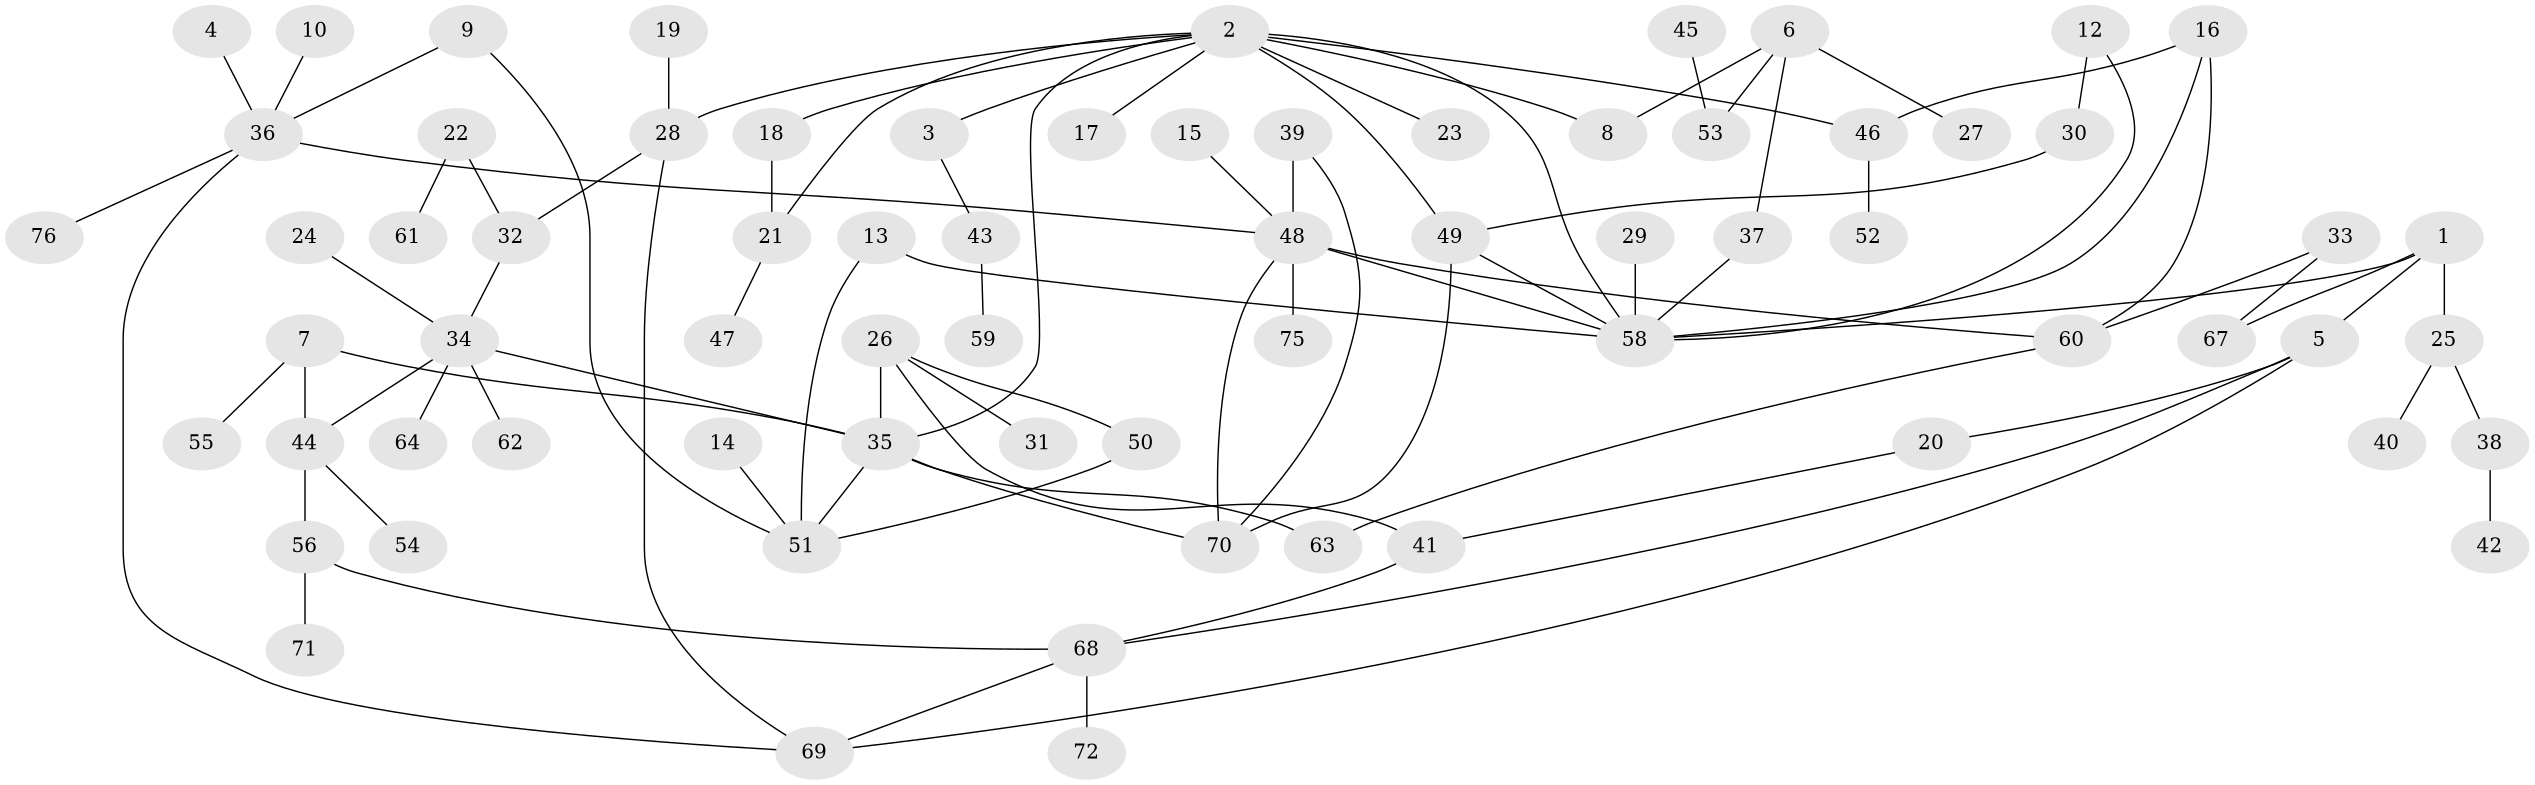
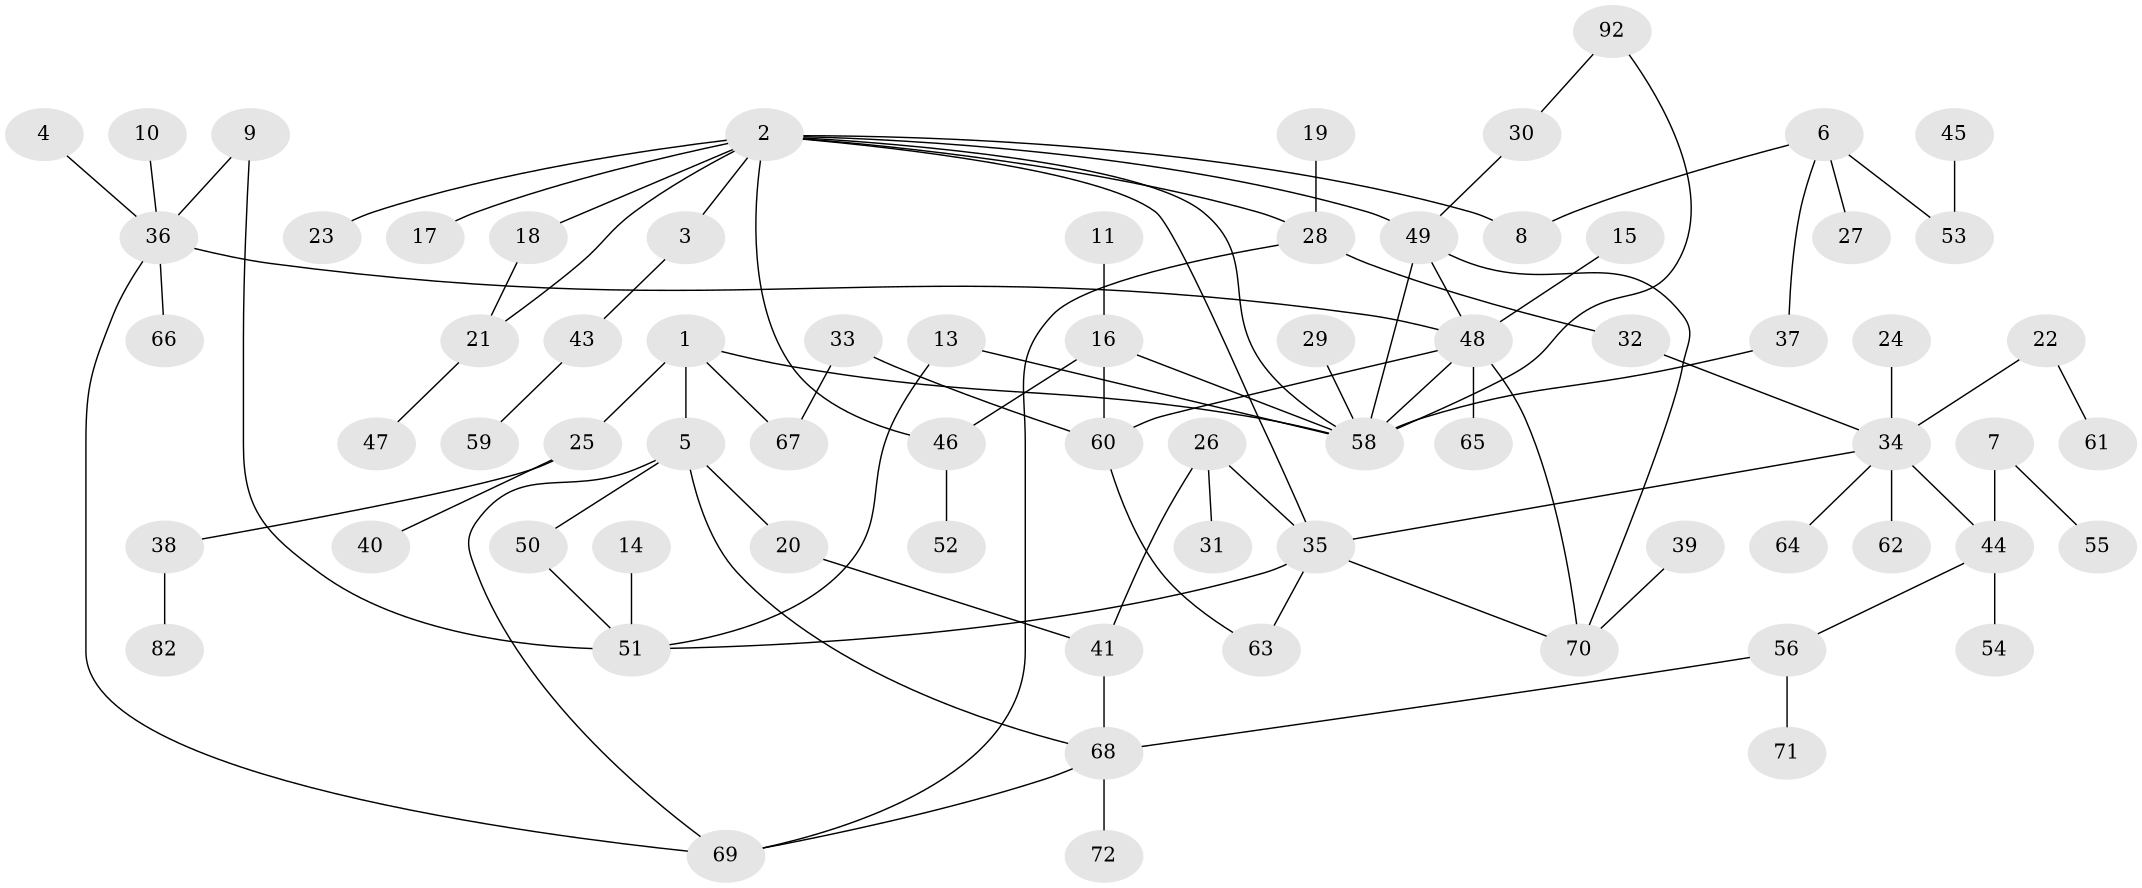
(2091, 32) -> (1612, 32)
(484, 186) -> (1969, 392)
(1293, 186) -> (1440, 279)
(44, 238) -> (165, 341)
none -> (1104, 238)
(1293, 341) -> (1473, 444)
(1001, 390) -> (607, 496)
(580, 391) -> none
(2490, 547) -> (165, 650)
